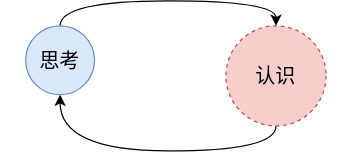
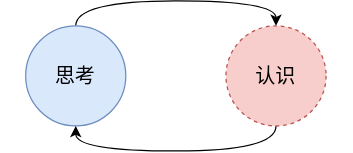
(60, 60) -> (76, 76)
